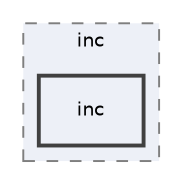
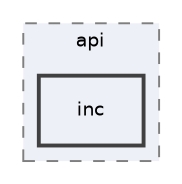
(91, 42) -> (91, 42)
